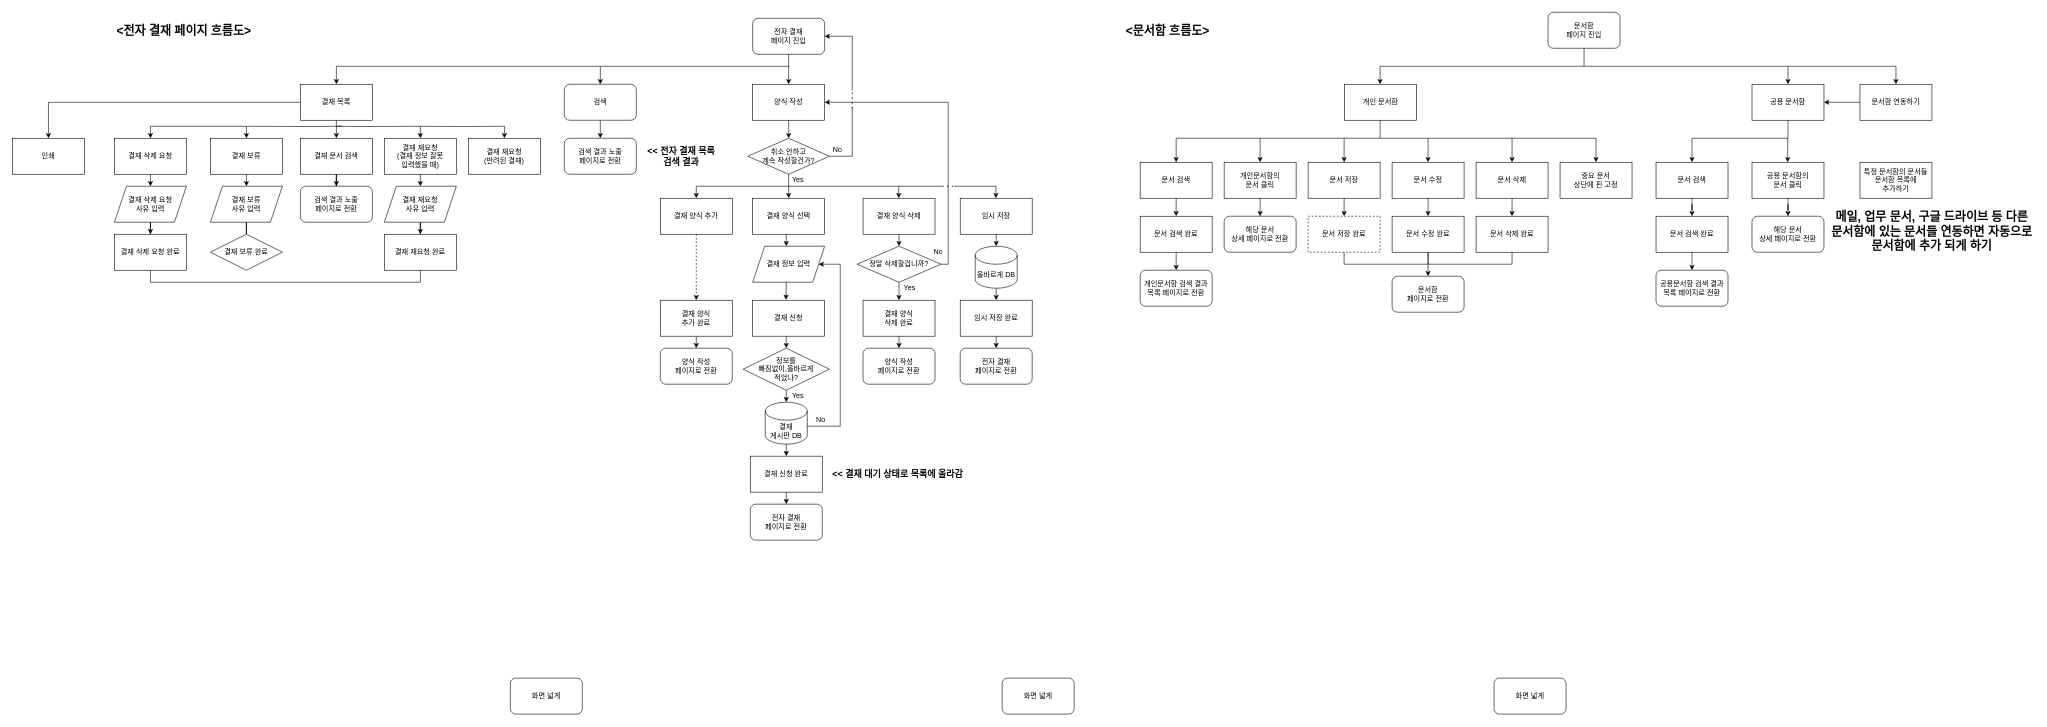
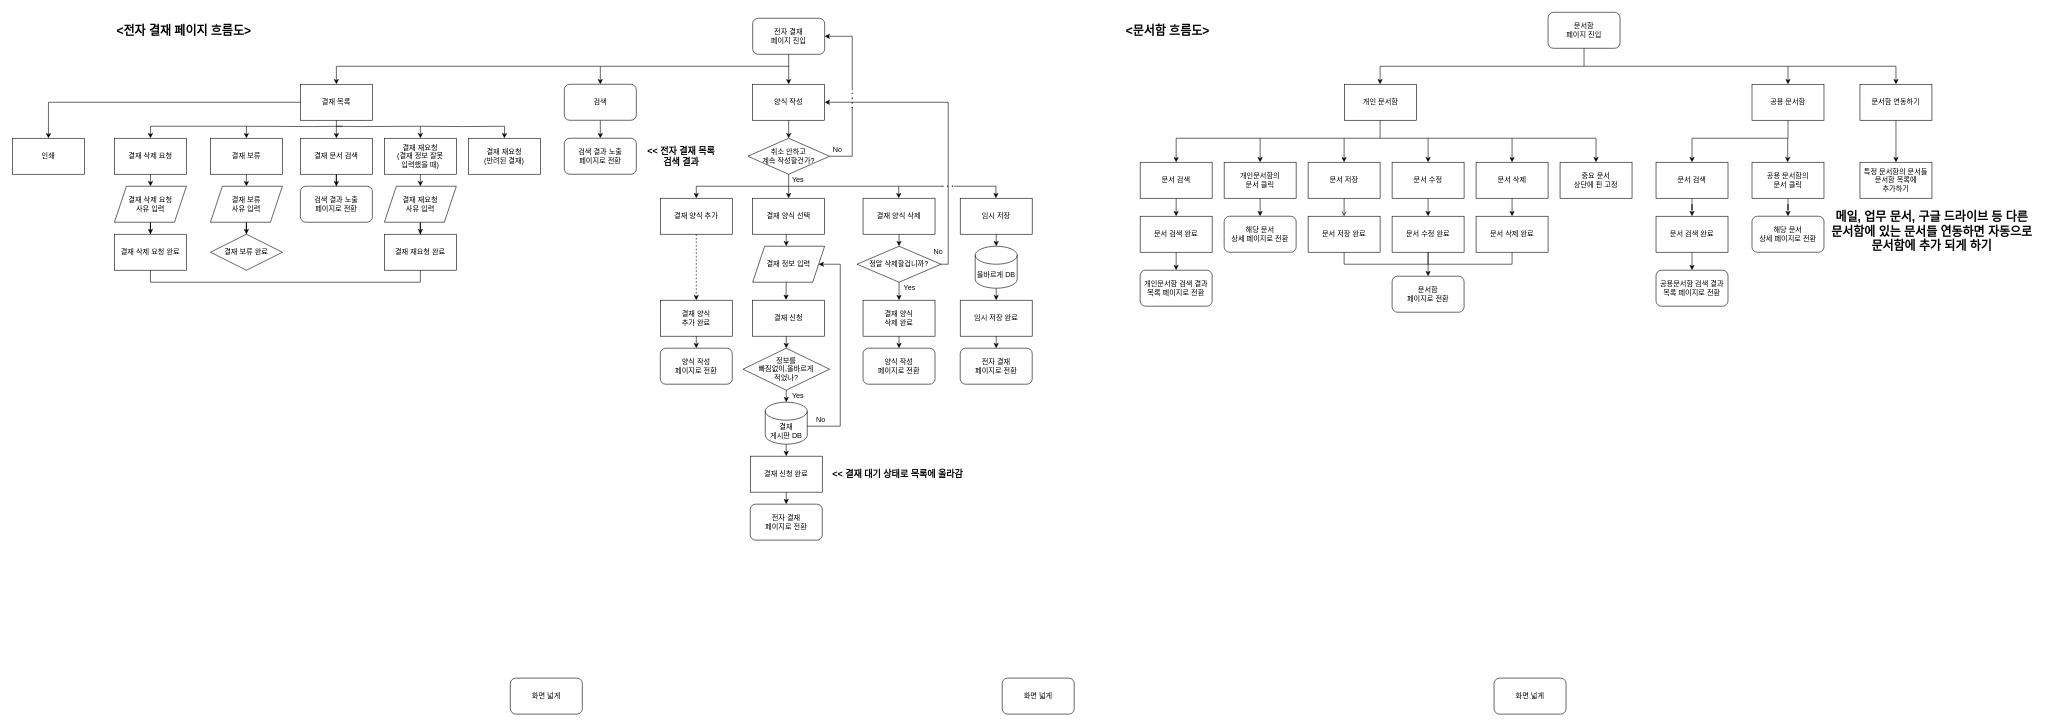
(1829, 102) -> (1896, 156)
(1344, 210) -> (1344, 212)
(246, 230) -> (246, 228)
(1344, 234) -> (1344, 234)
